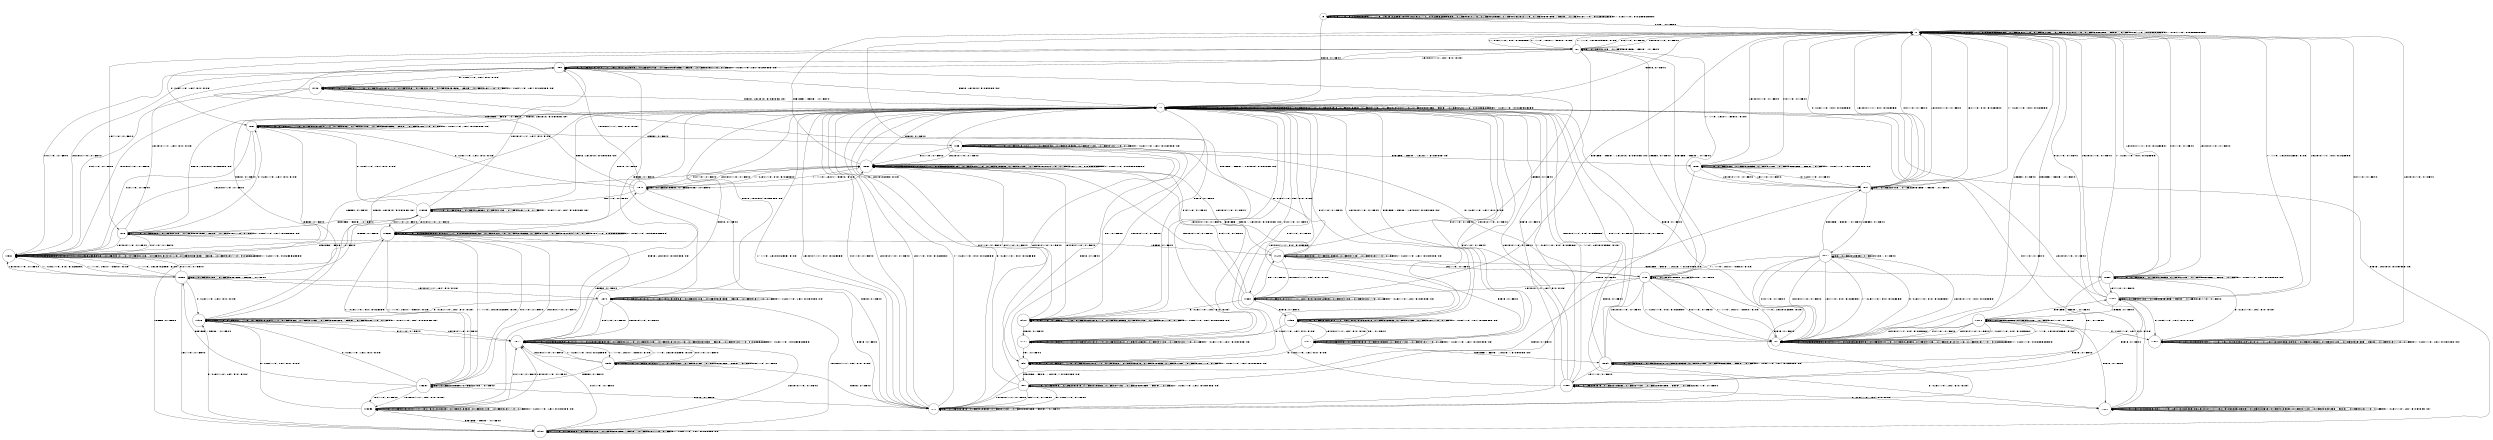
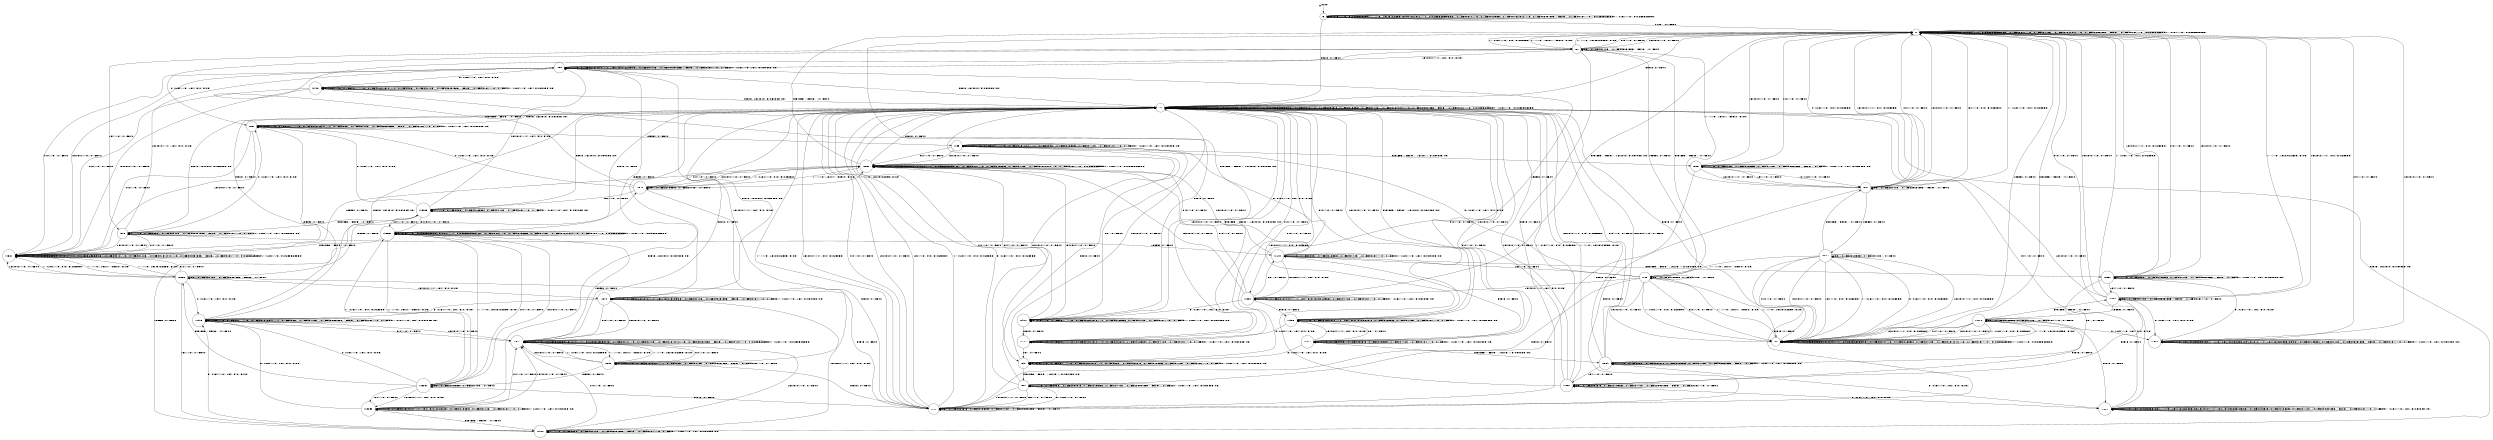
none -> (1323, 5)
(597, 130) -> (771, 277)
(1461, 268) -> (1463, 265)
